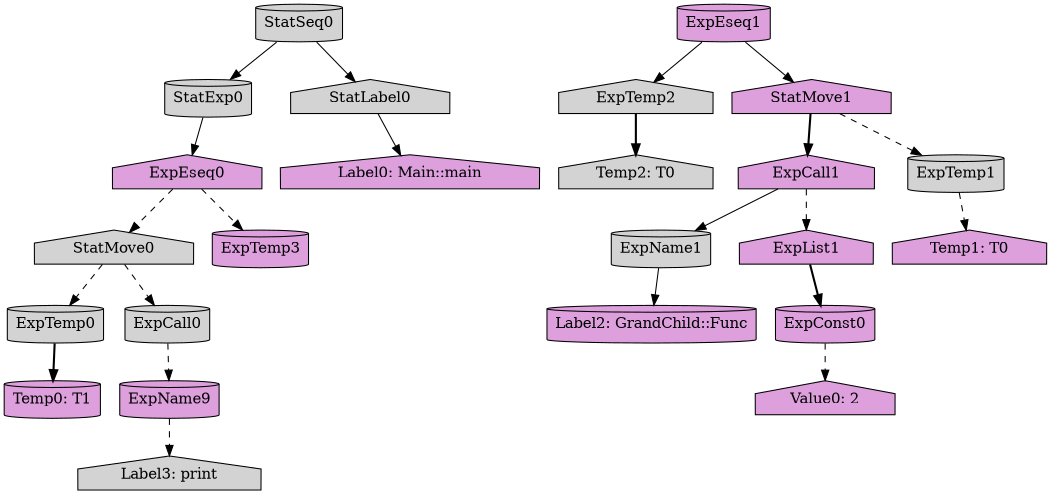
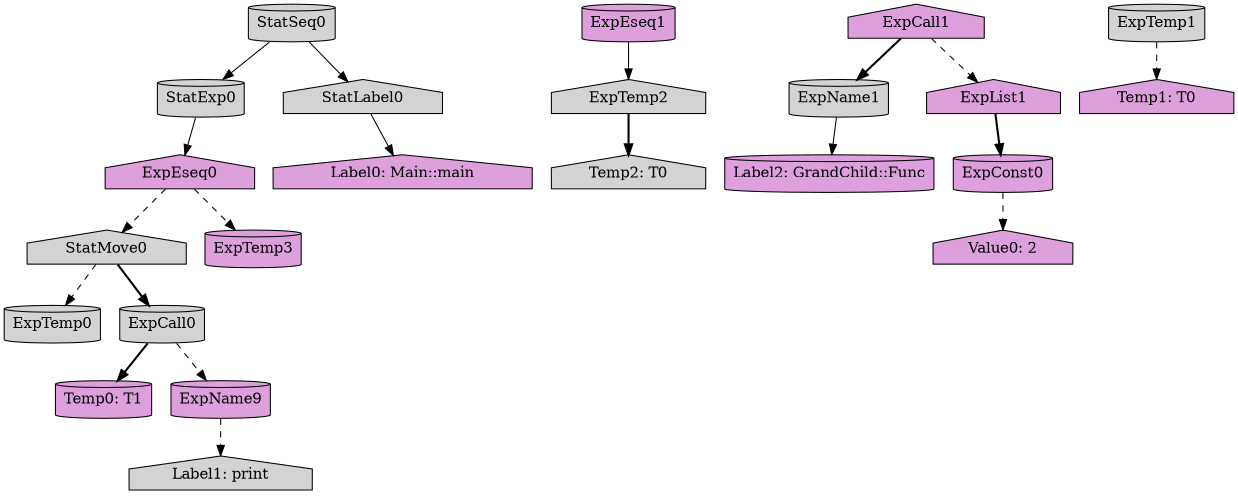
(812, 98) -> none
(741, 207) -> (883, 55)
(136, 281) -> (130, 281)
(54, 357) -> (136, 358)
(169, 475) -> (221, 475)
